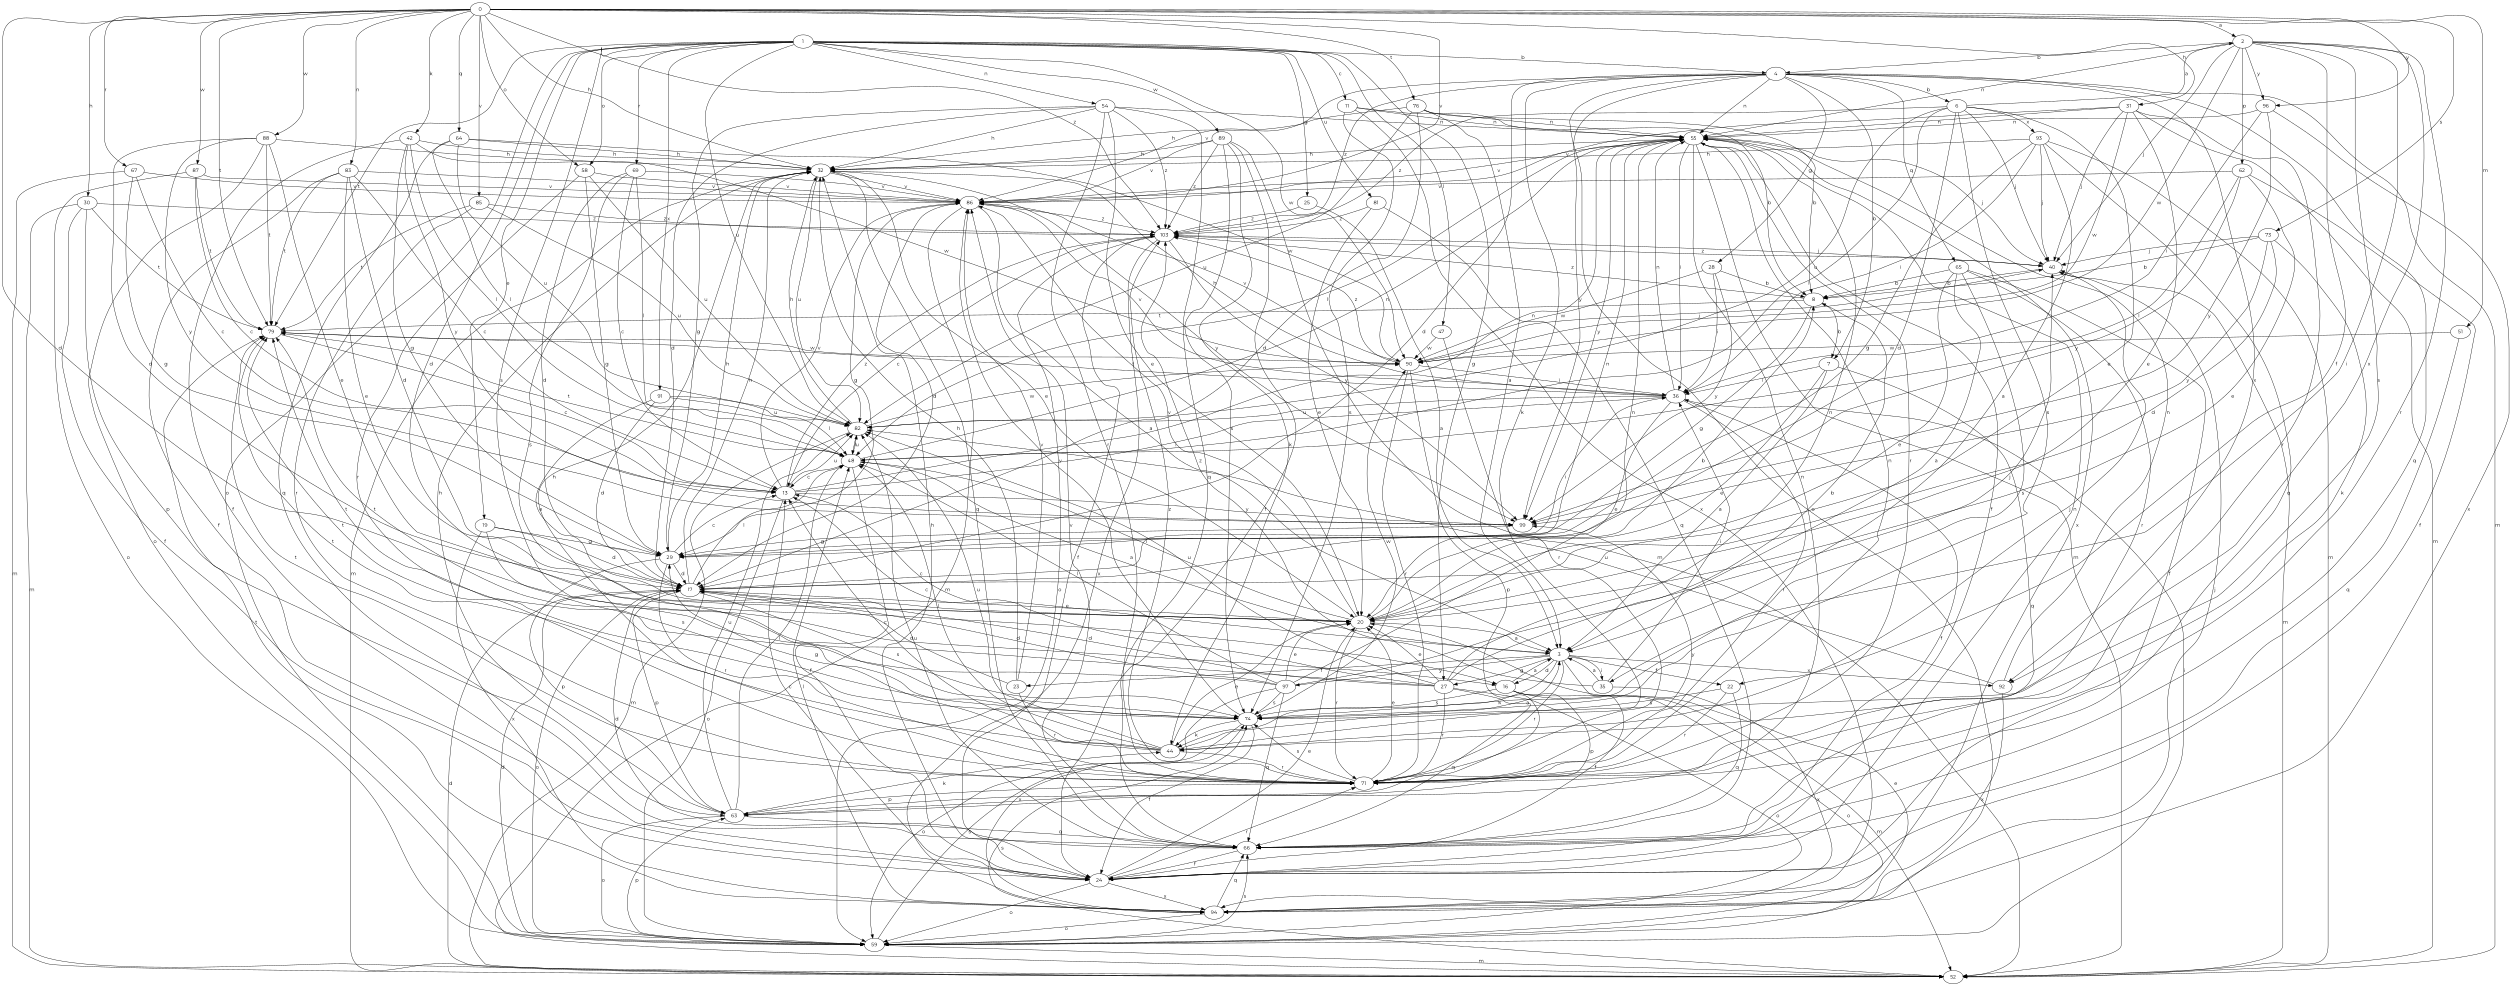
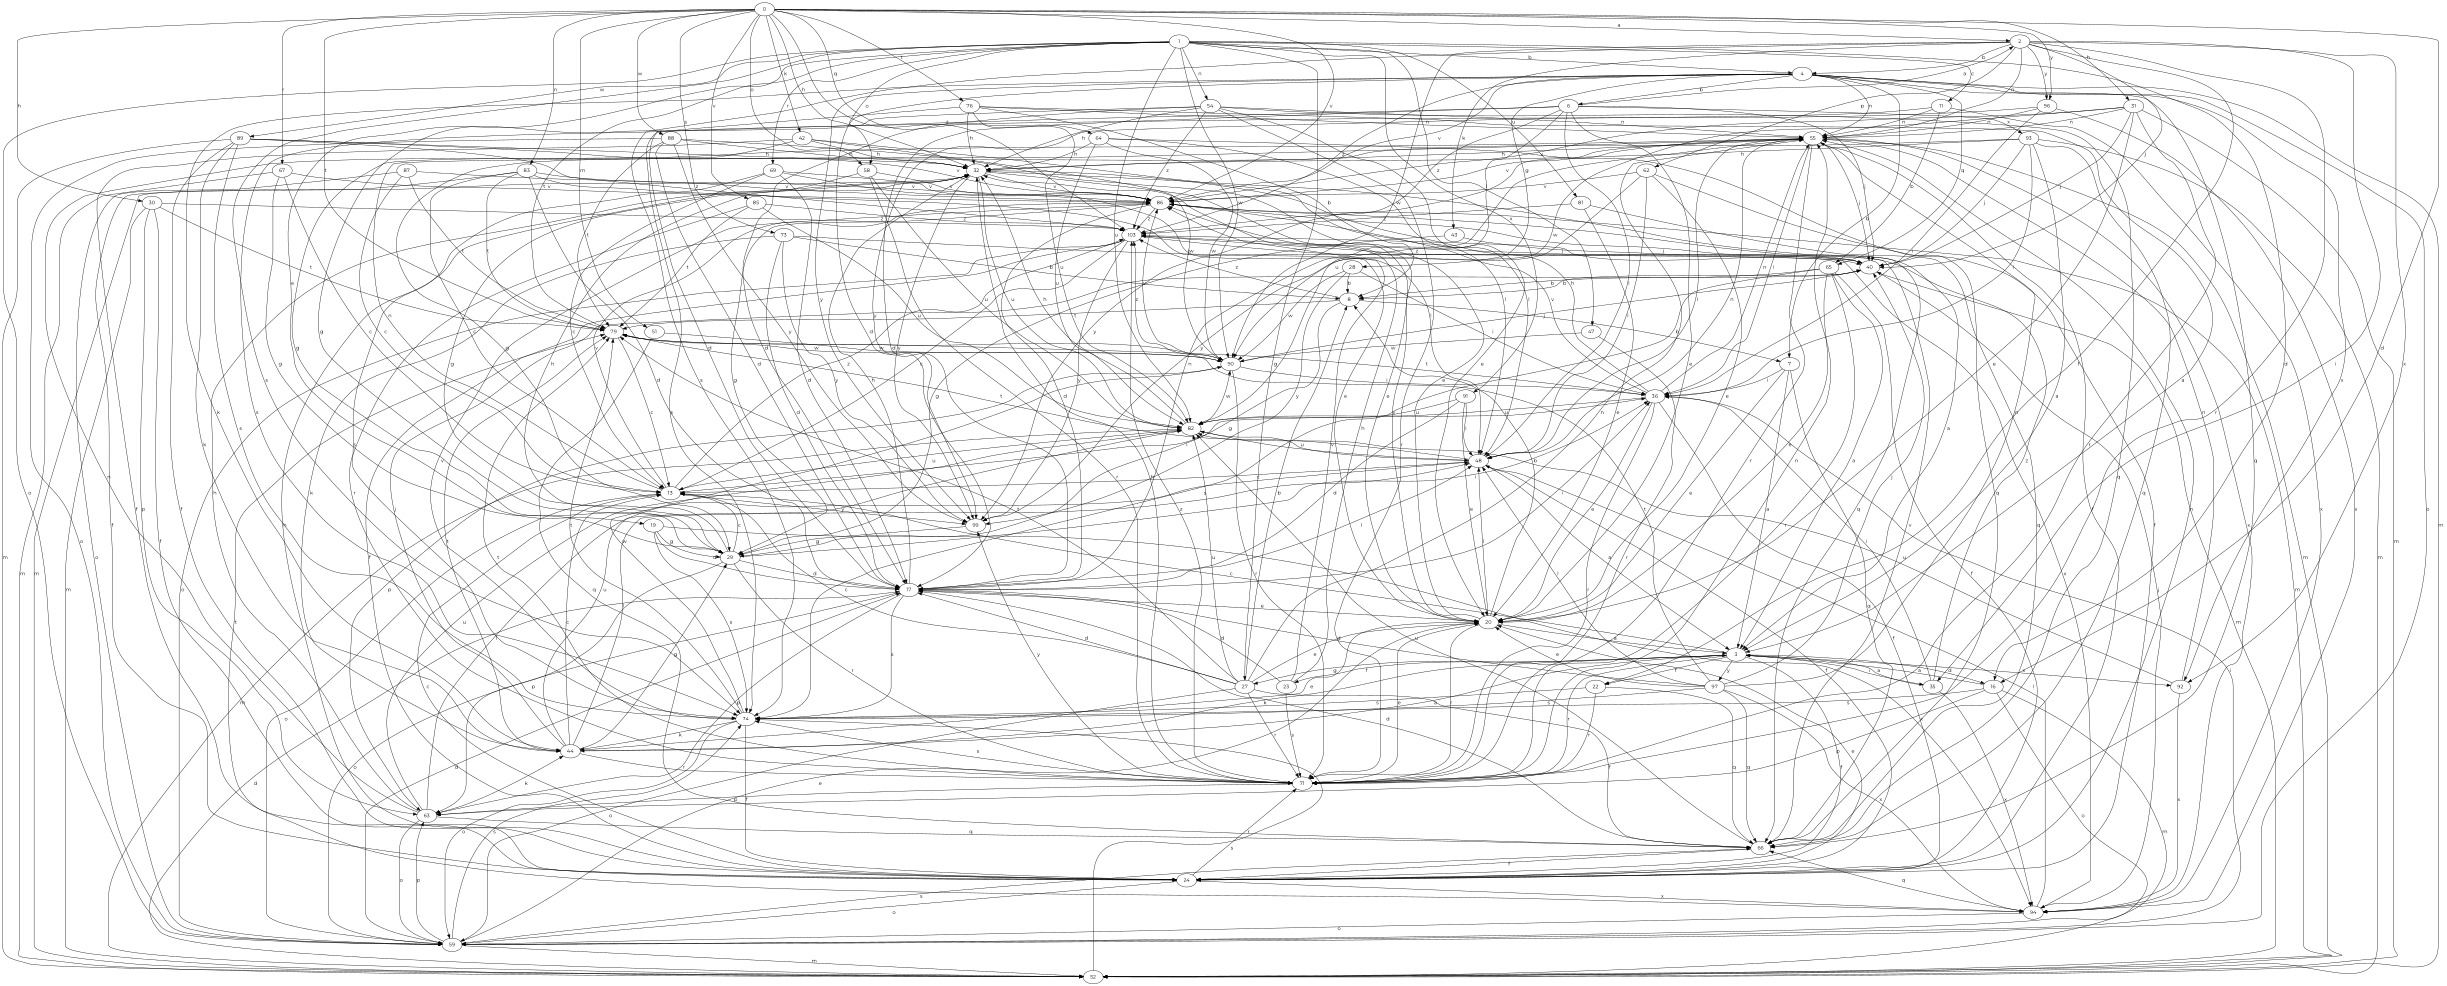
(211, 24) -> none
(1633, 128) -> (1903, 196)
(1307, 203) -> none
none -> (1454, 235)
(885, 508) -> none
none -> (1291, 578)
(1055, 735) -> (1293, 735)
(1453, 767) -> (1610, 767)
(1579, 786) -> (366, 160)
